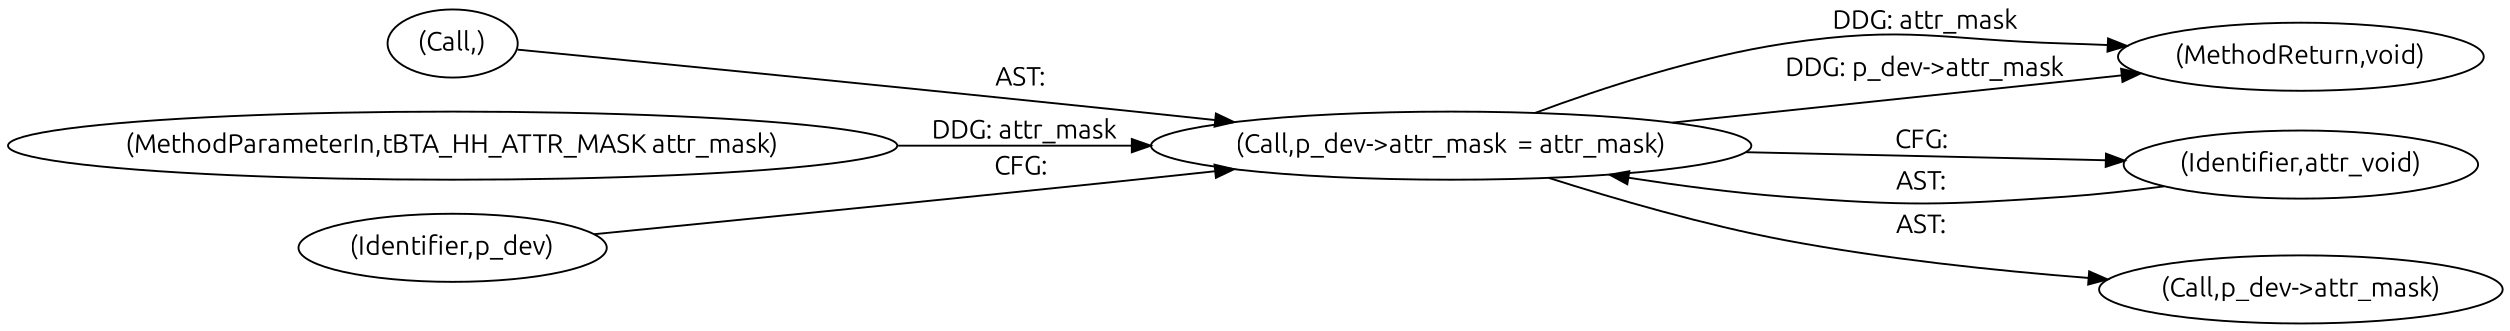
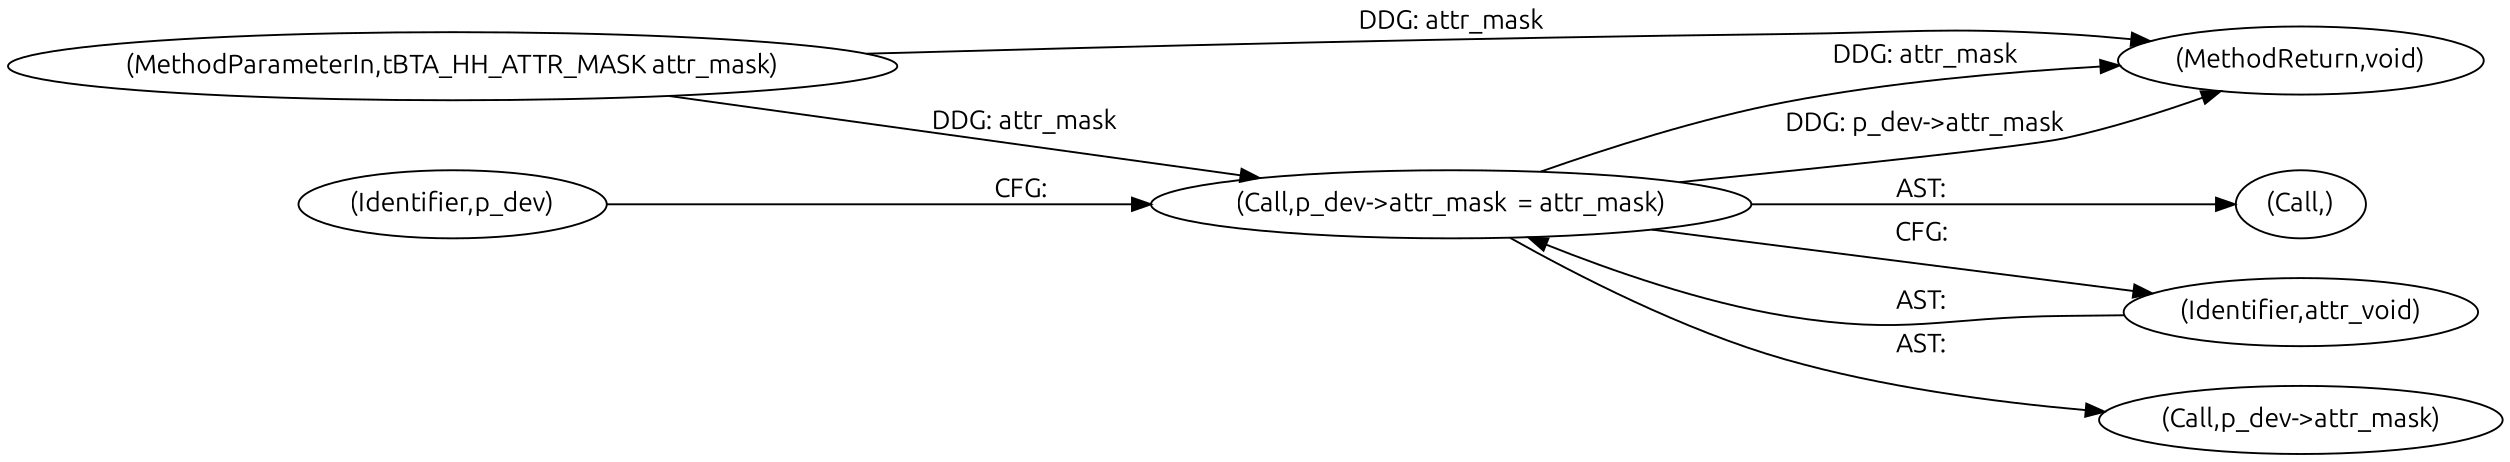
none -> (1499, 39)
(866, 84) -> (1984, 204)
